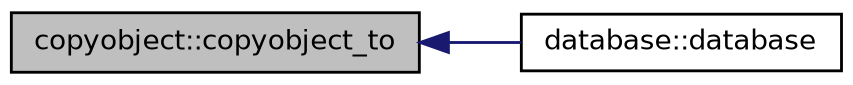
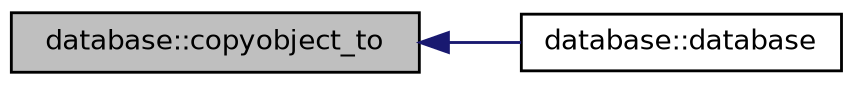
(215, 42) -> (215, 42)
